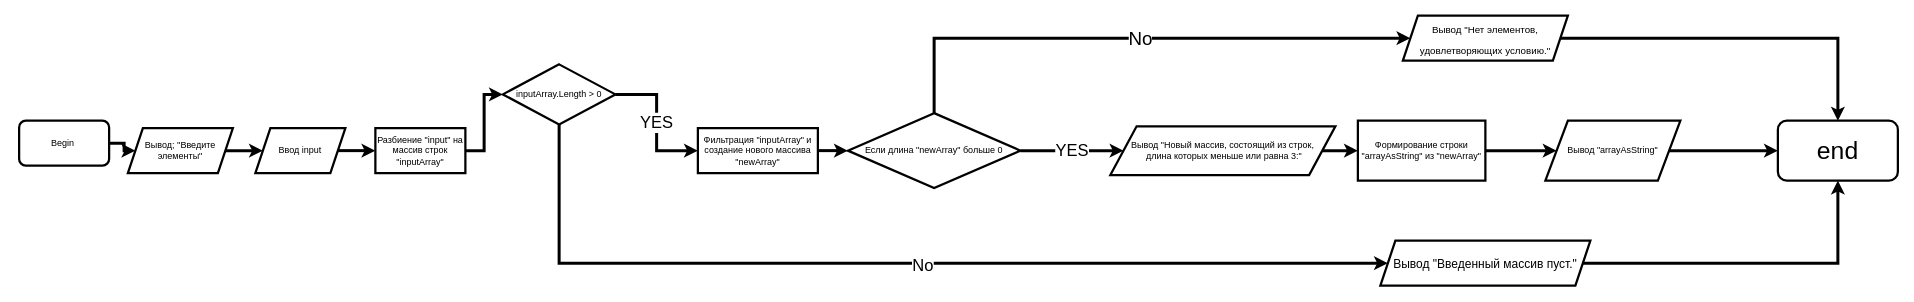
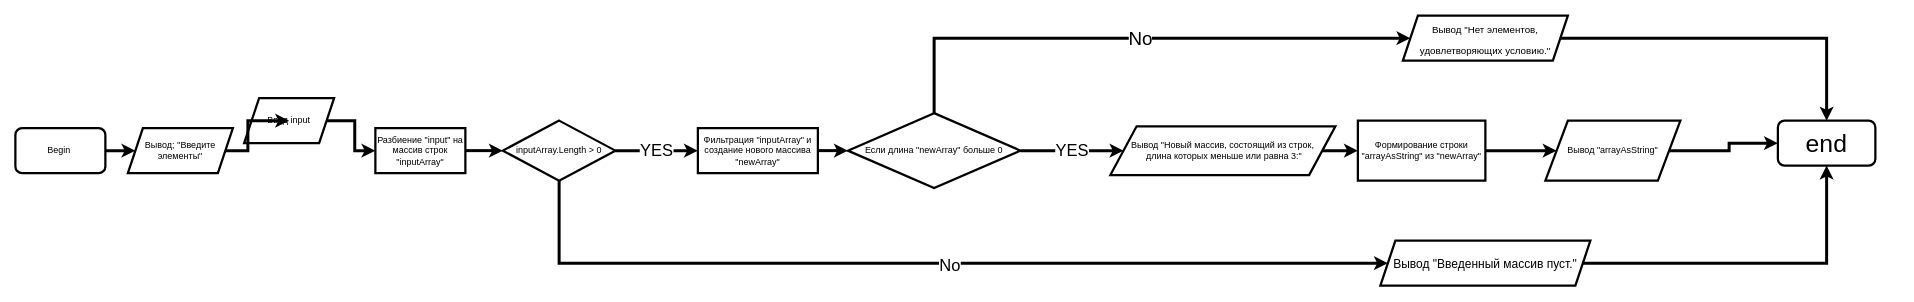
(559, 94) -> (559, 150)
(64, 143) -> (60, 150)
(300, 150) -> (289, 120)
(1838, 150) -> (1827, 143)
